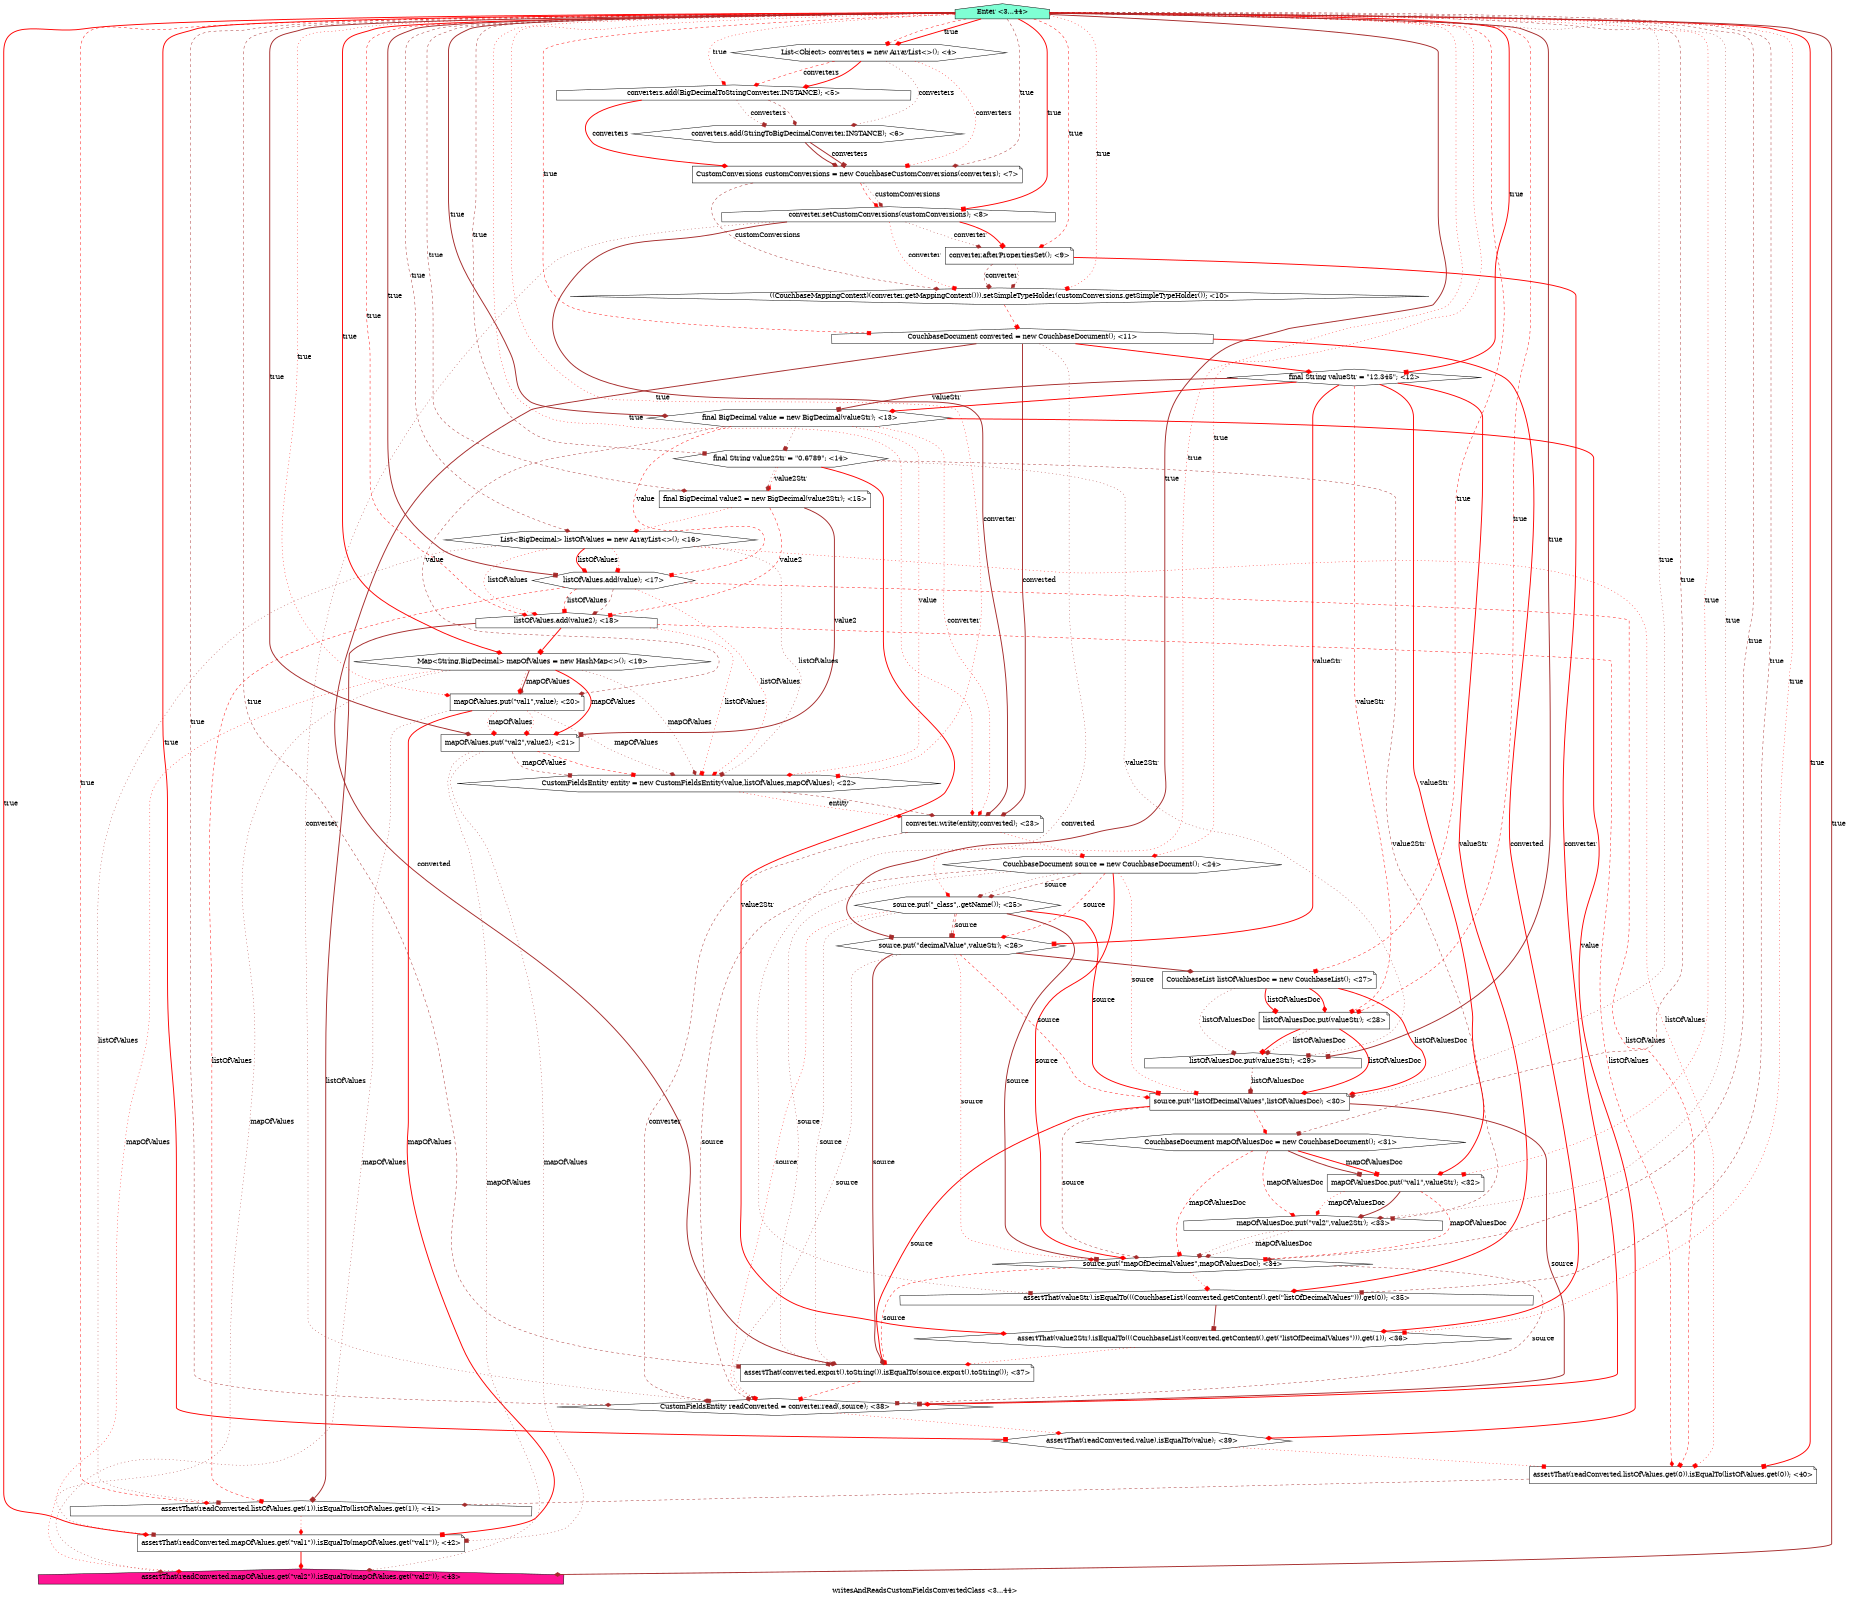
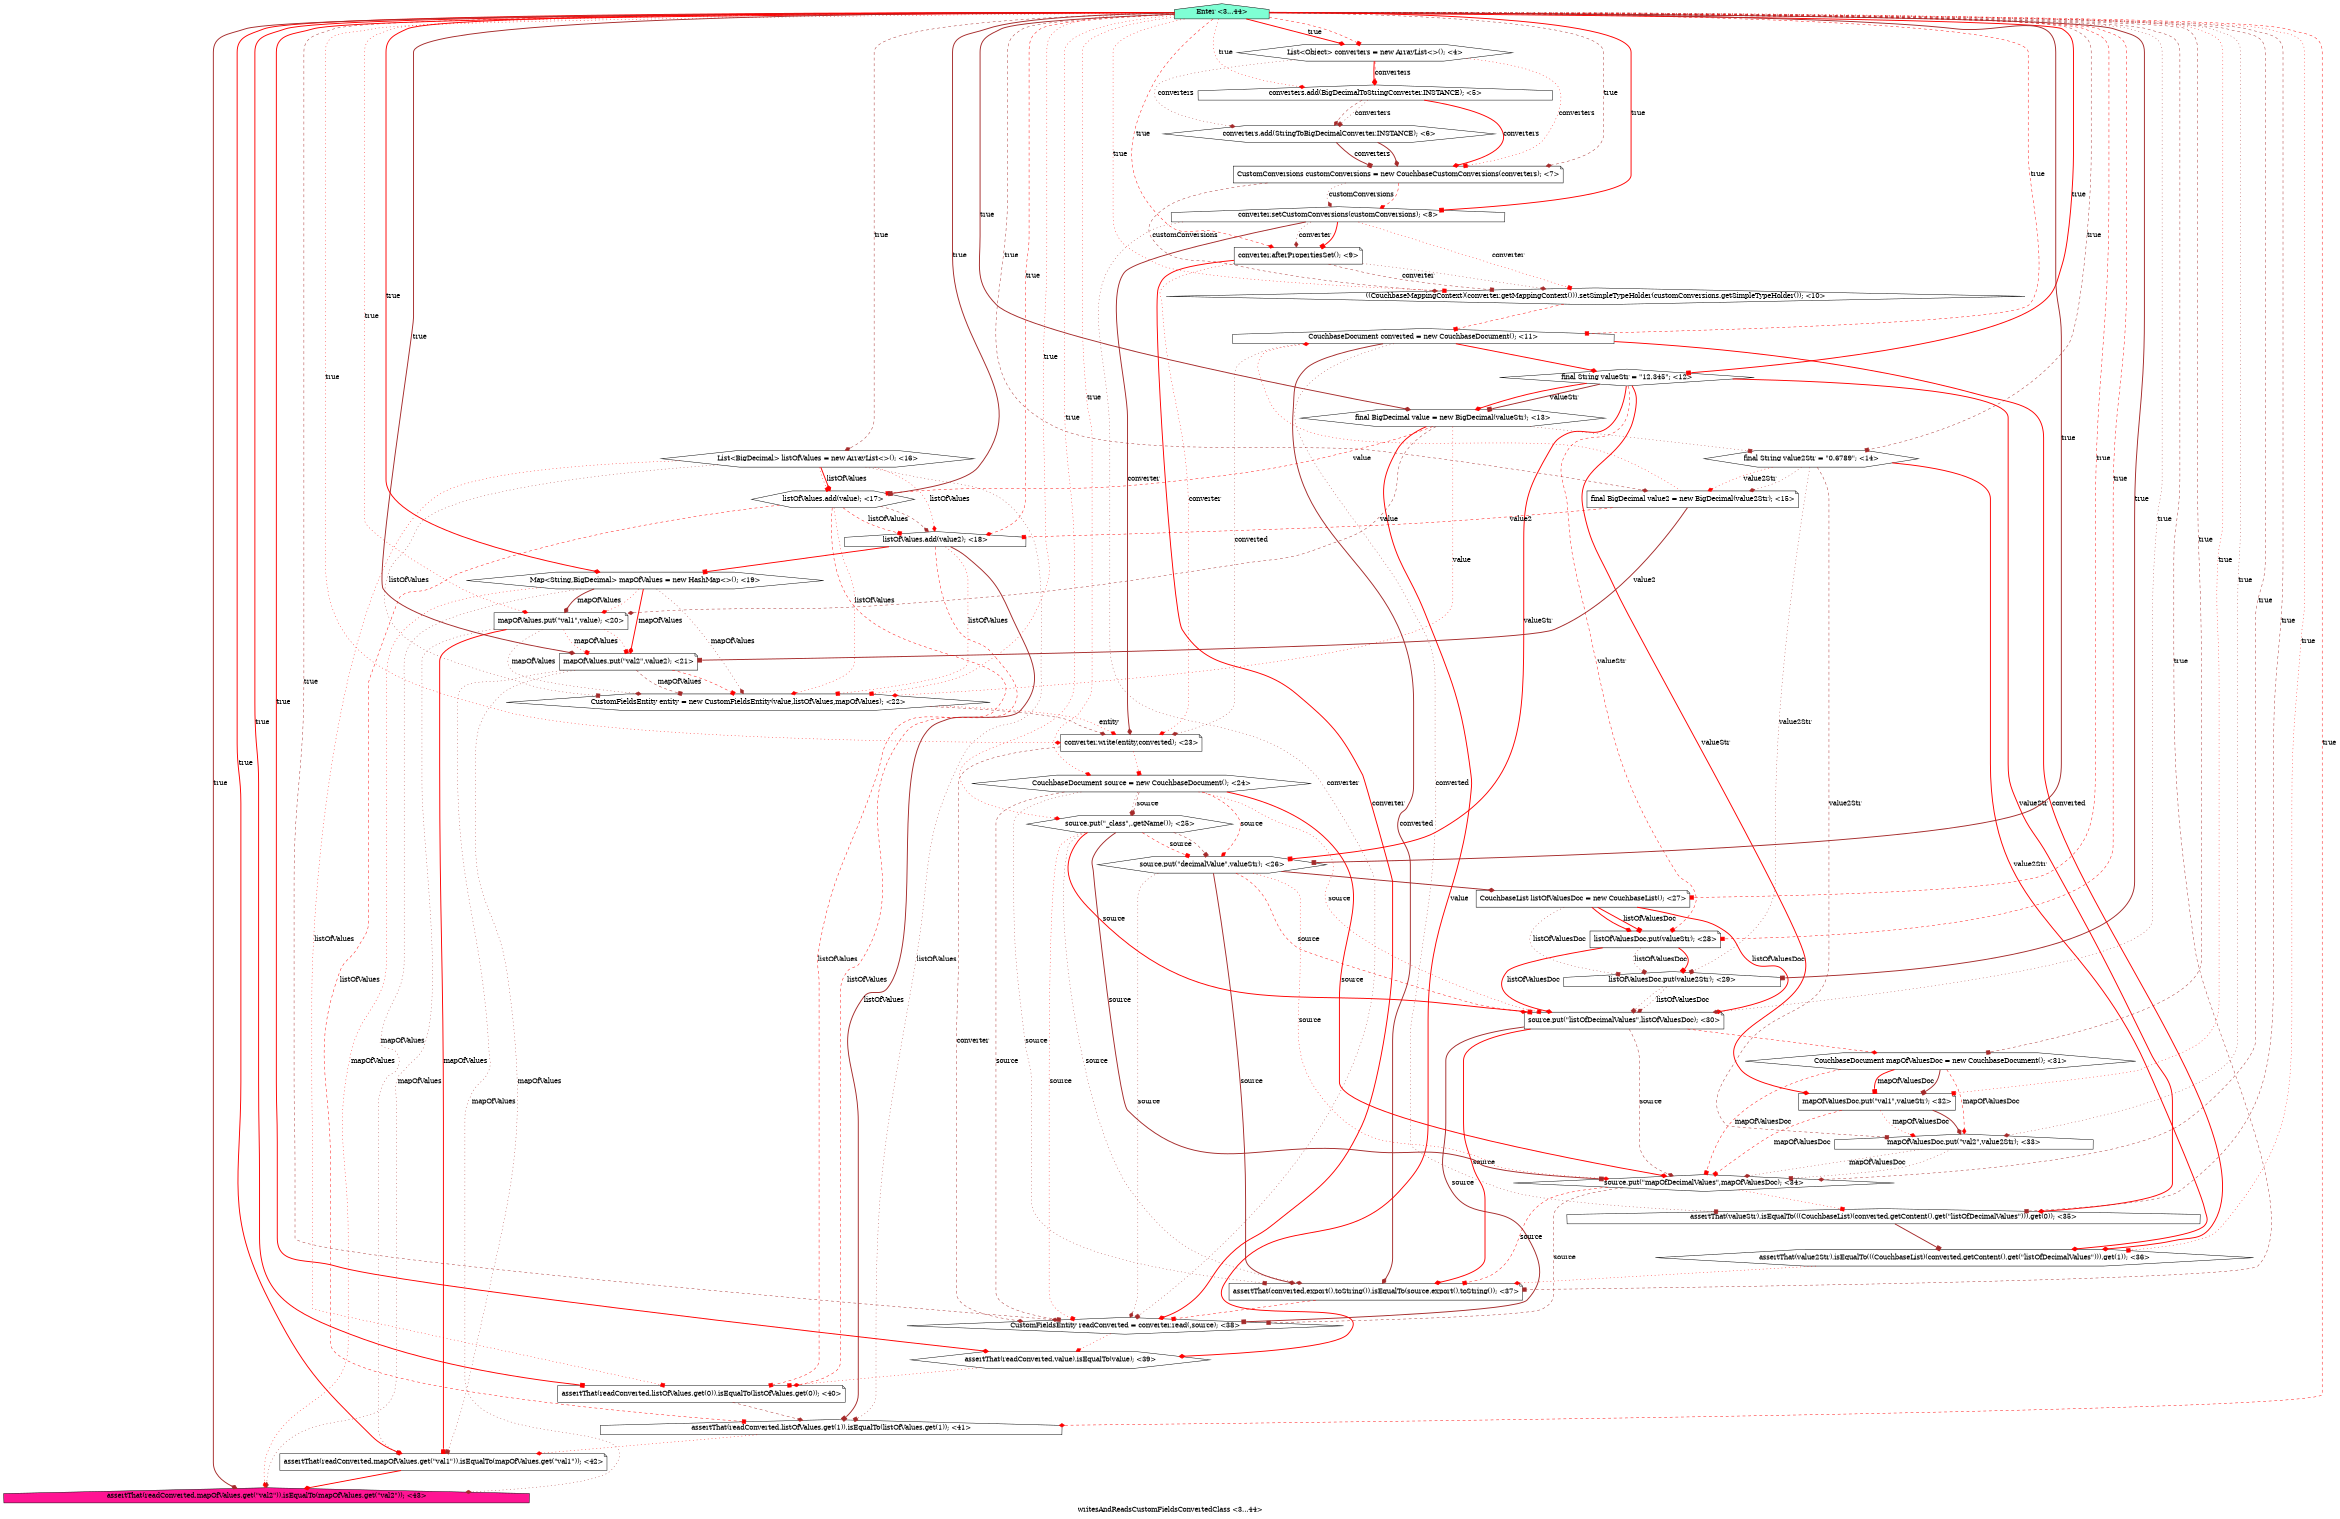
(685, 519) -> (1428, 443)
(1022, 582) -> (1234, 521)
(944, 601) -> (1187, 475)
(163, 742) -> (276, 552)
